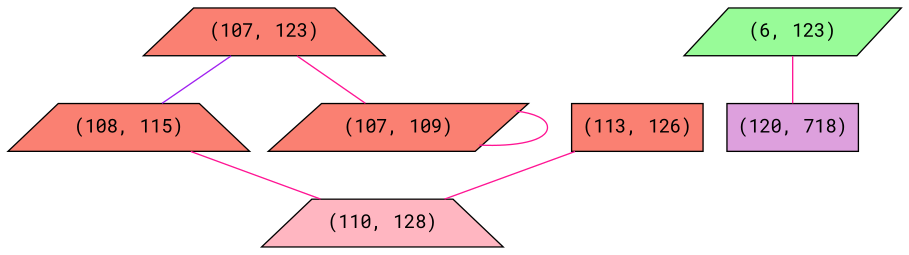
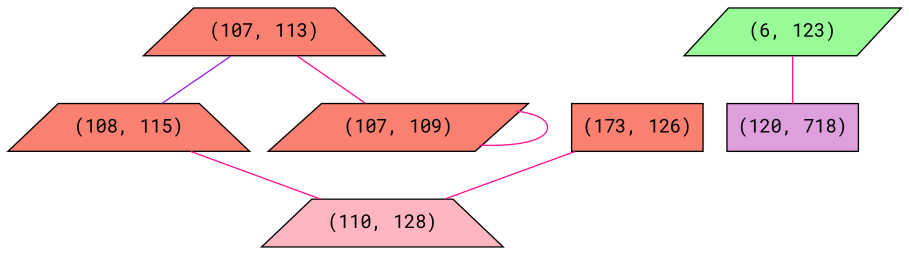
(264, 32) -> (264, 32)
(637, 127) -> (637, 127)
